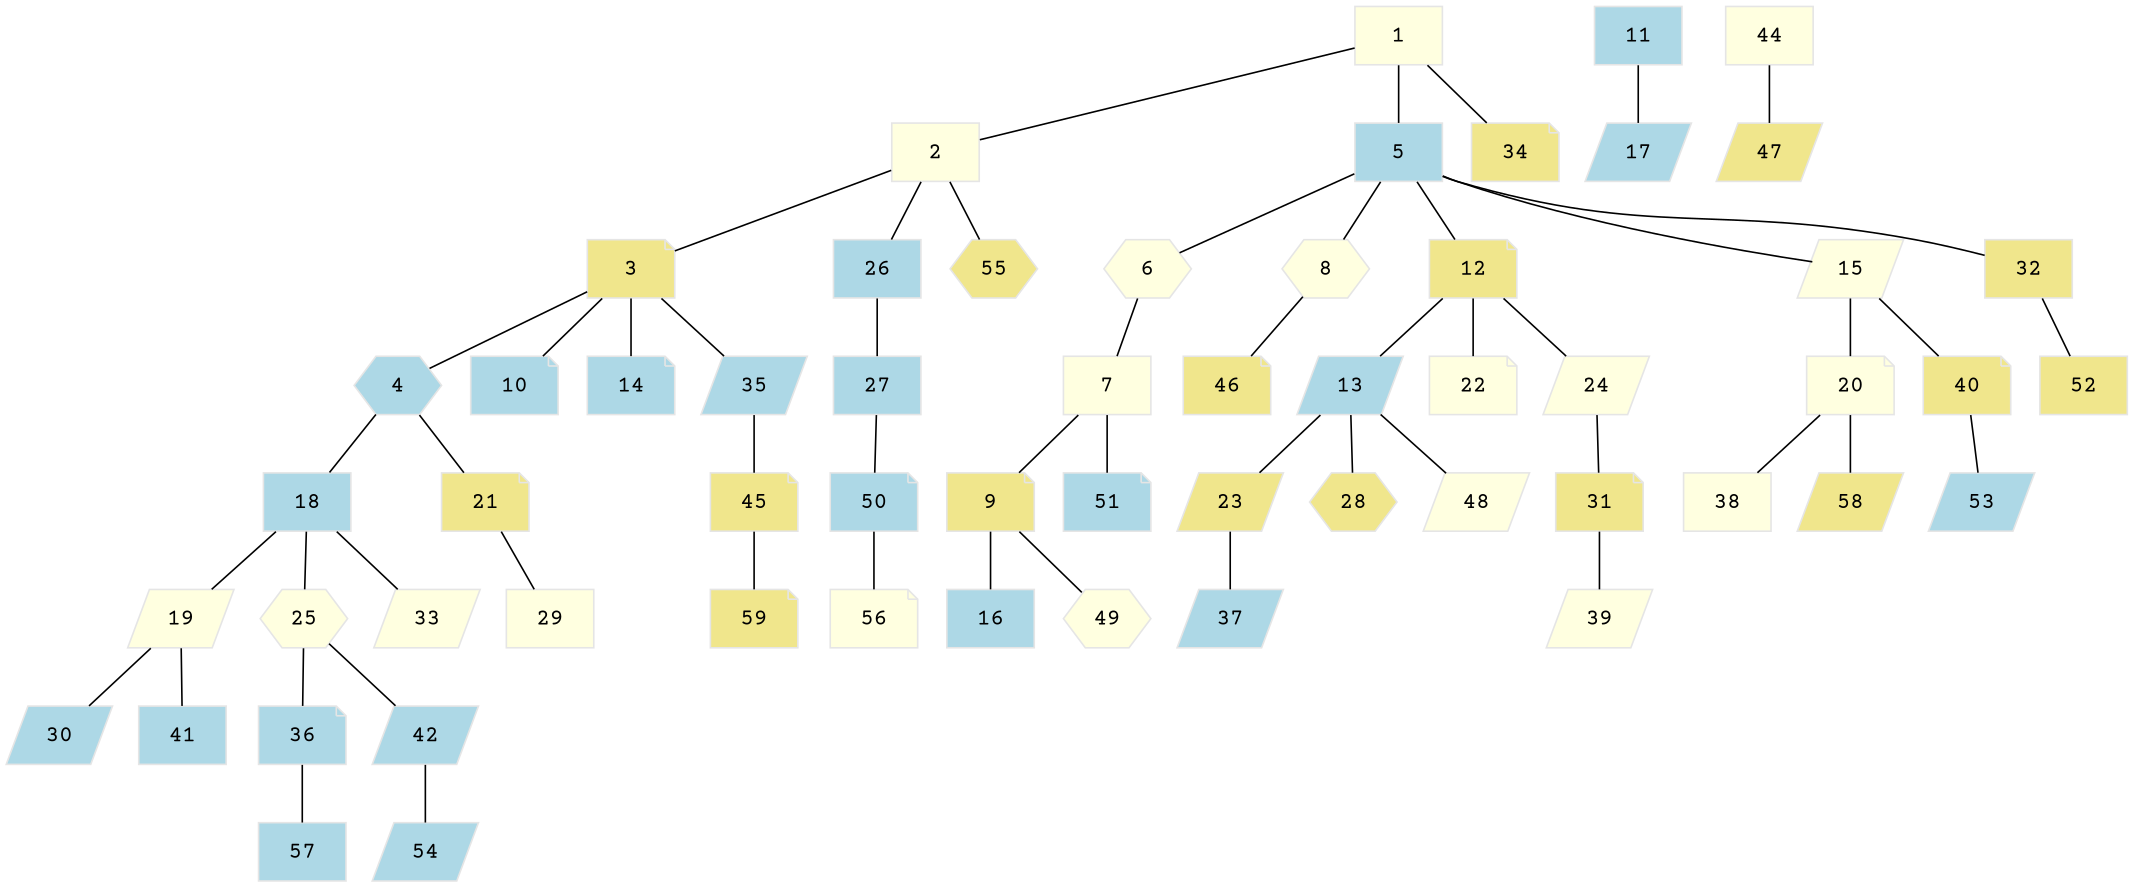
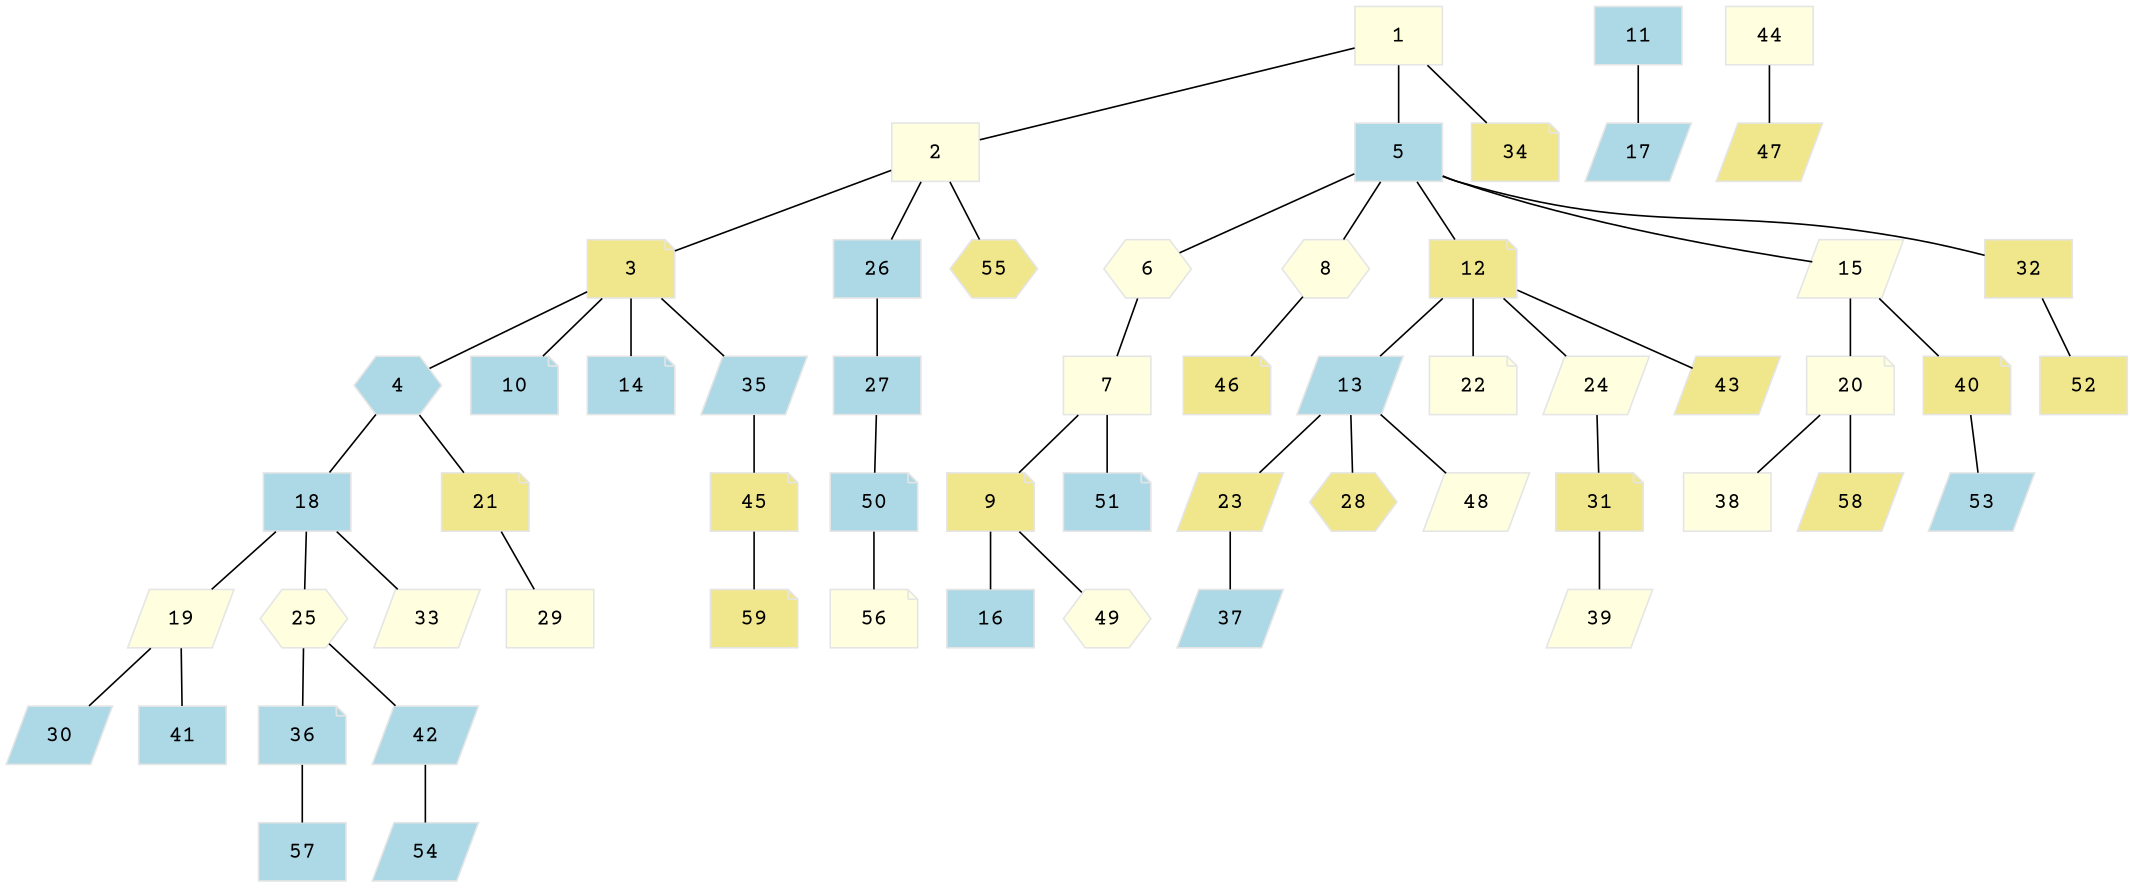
none -> (1727, 385)
